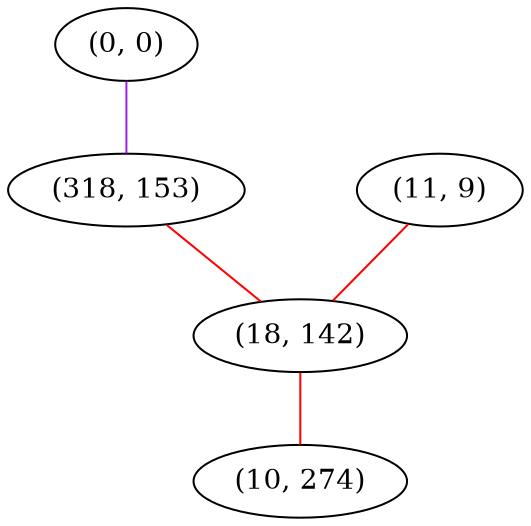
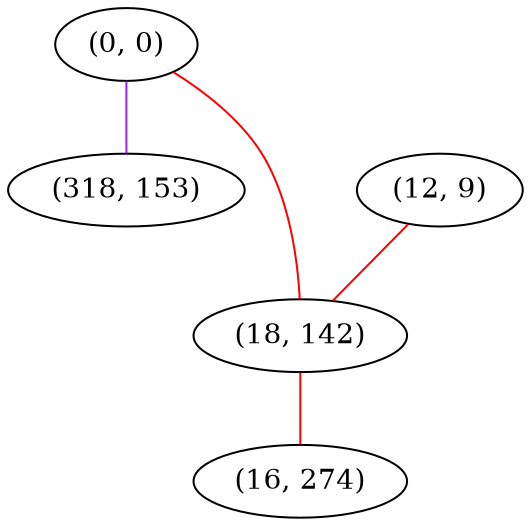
(440, 190) -> (440, 190)
(214, 263) -> (269, 167)
(300, 481) -> (300, 481)
